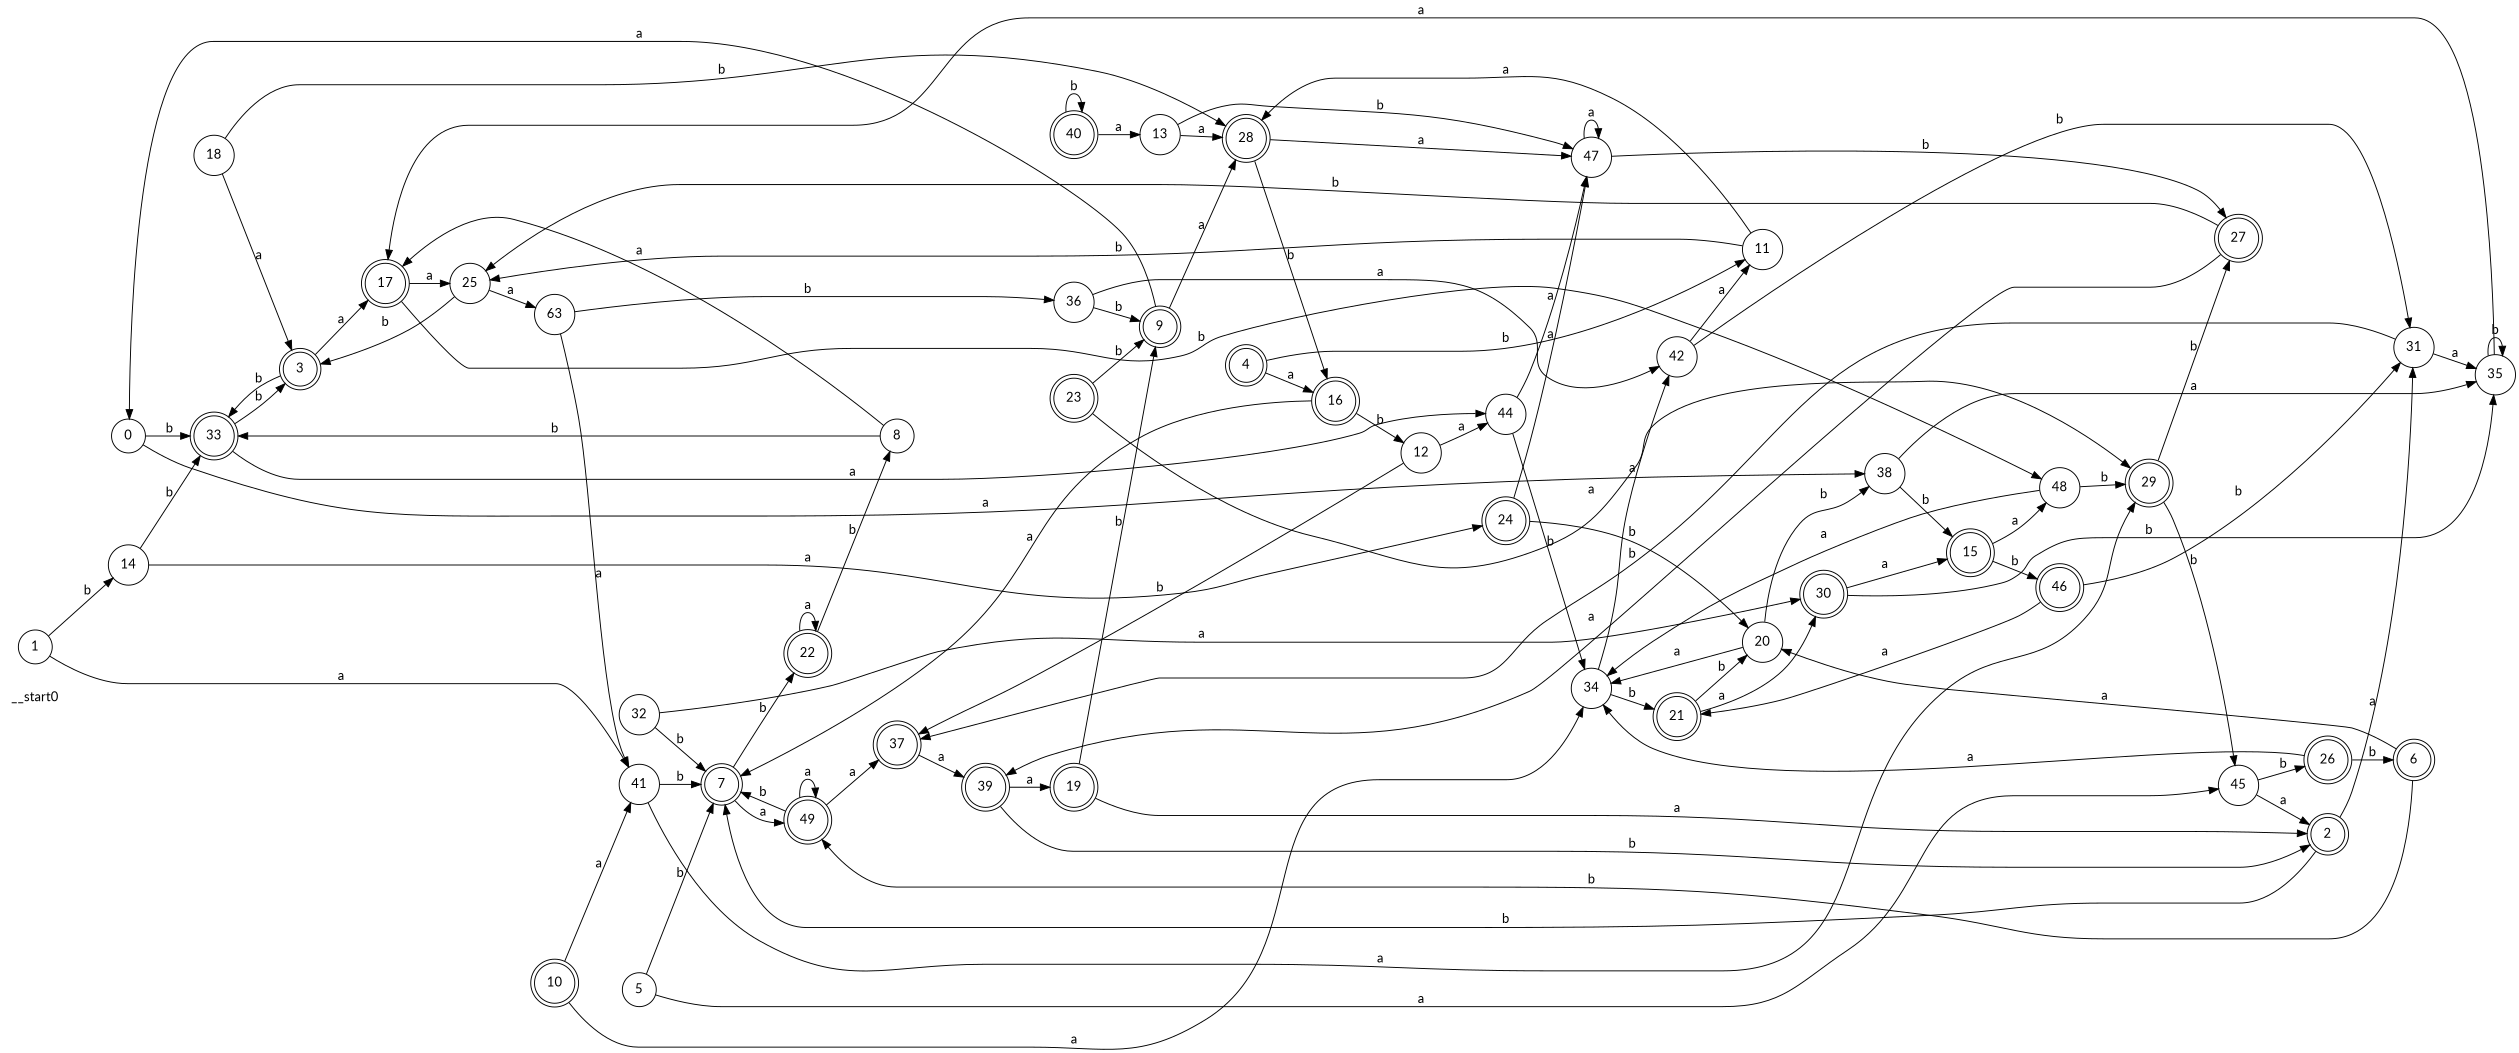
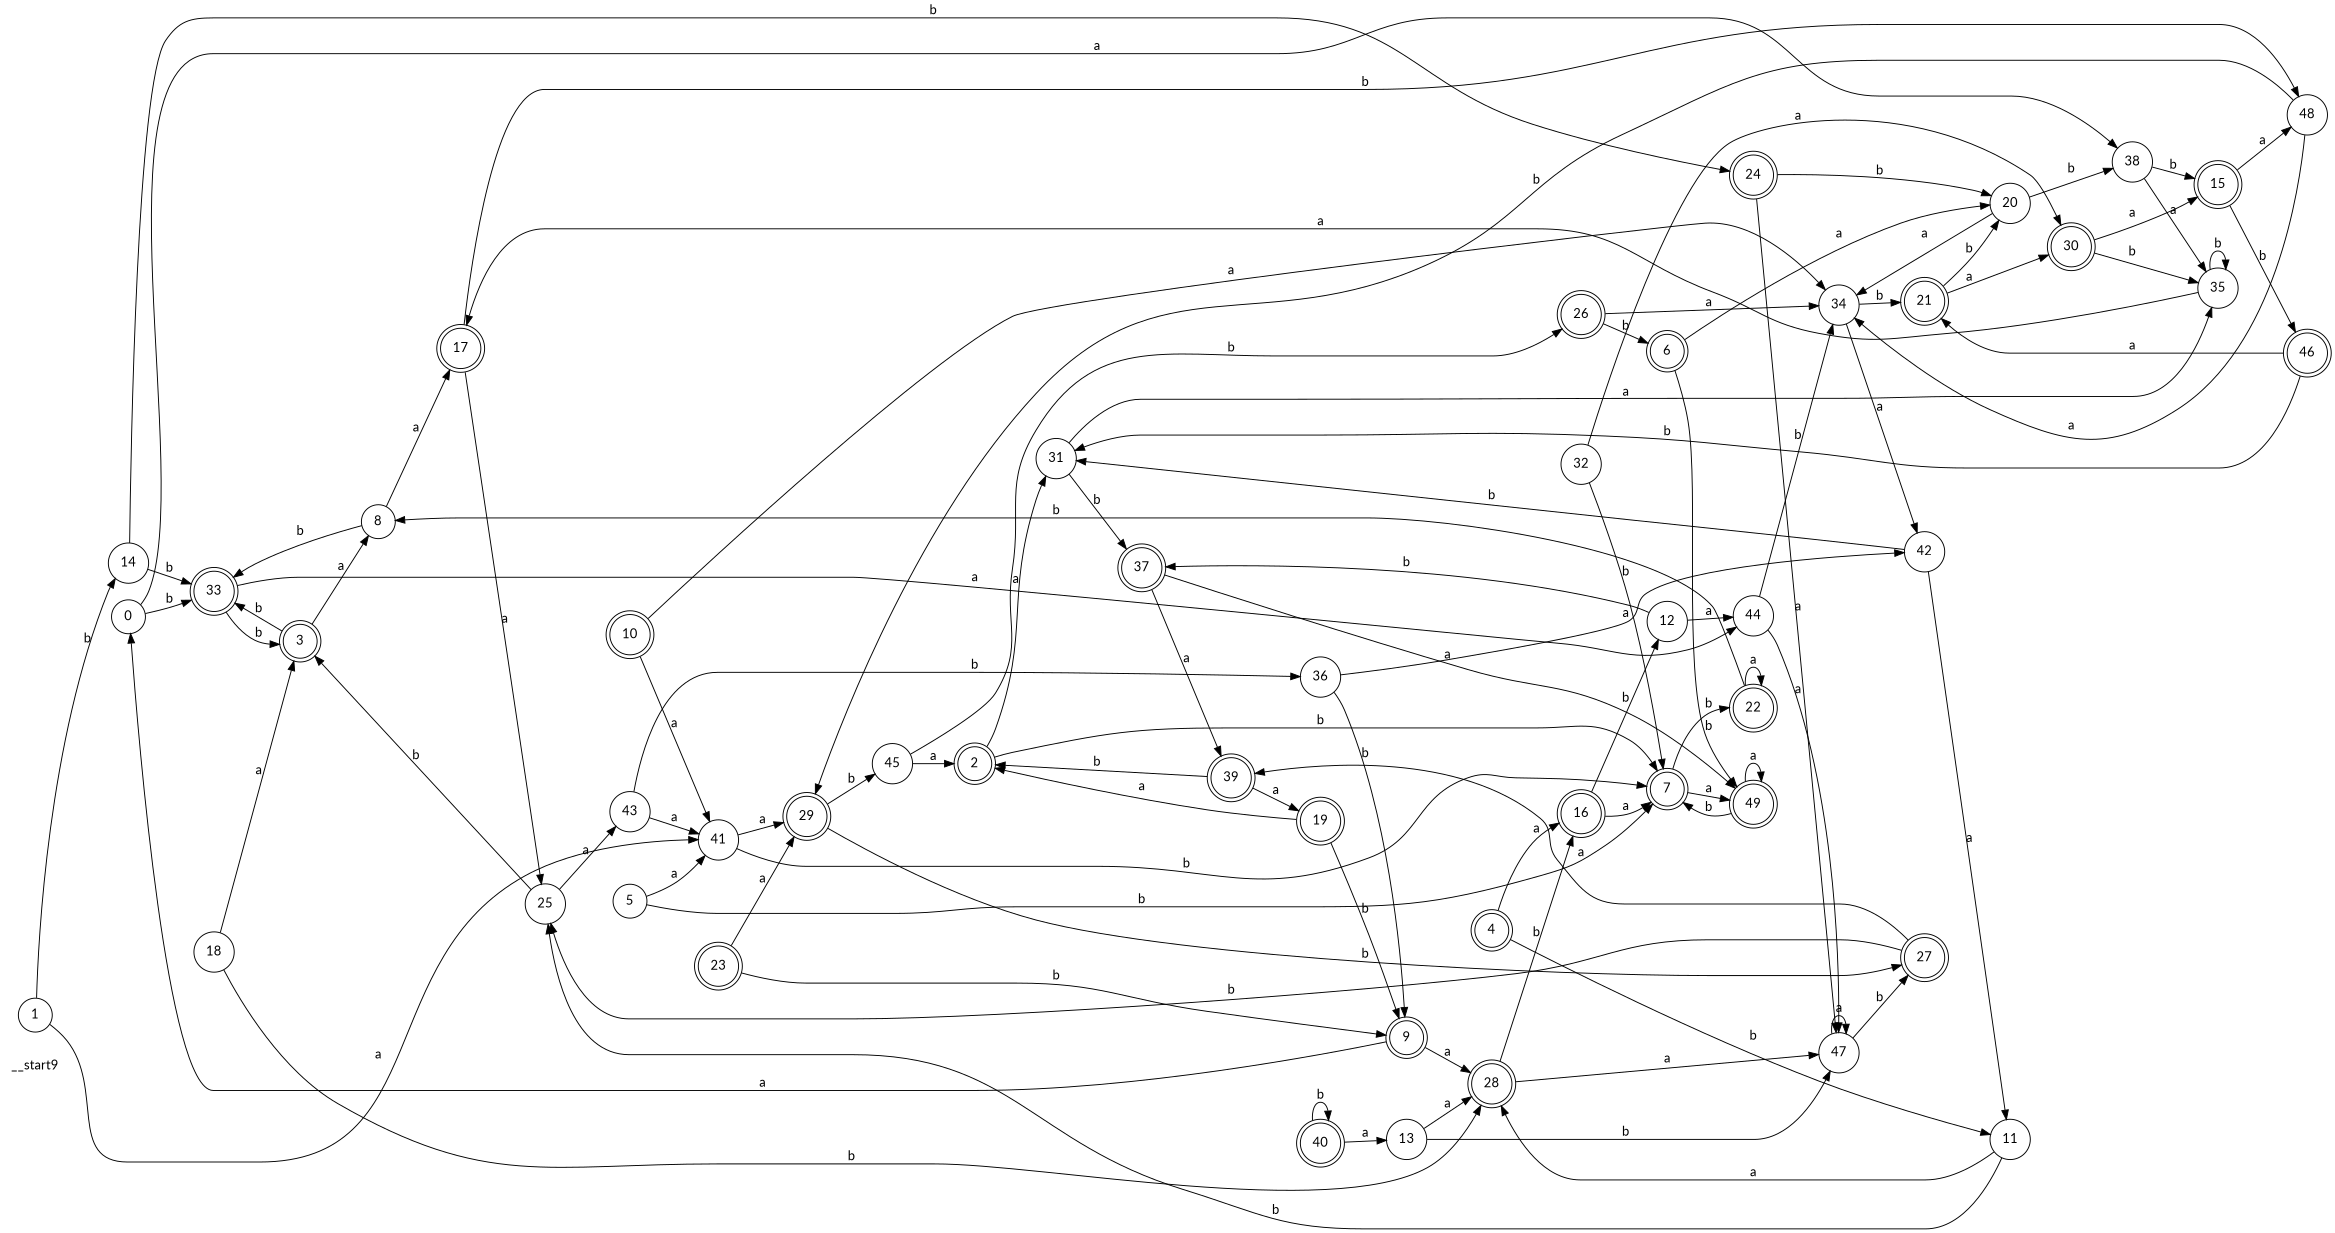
(555, 314) -> (630, 812)
(338, 331) -> (338, 584)
(808, 558) -> (933, 11)
(35, 698) -> (35, 1066)
(849, 786) -> (1454, 665)
(1475, 1007) -> (675, 883)
